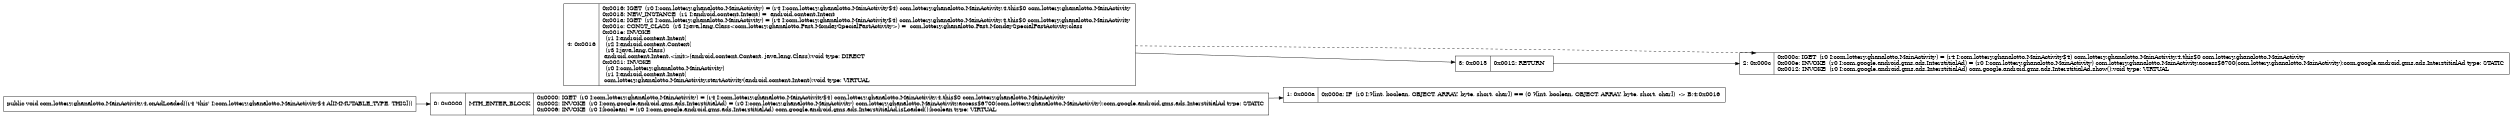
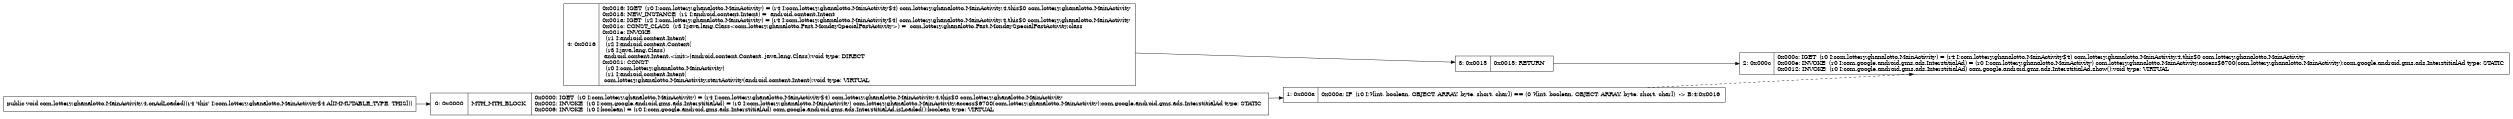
(1444, 48) -> (1779, 81)
(628, 63) -> (627, 63)
(1522, 63) -> (1522, 63)
(500, 104) -> (498, 104)
